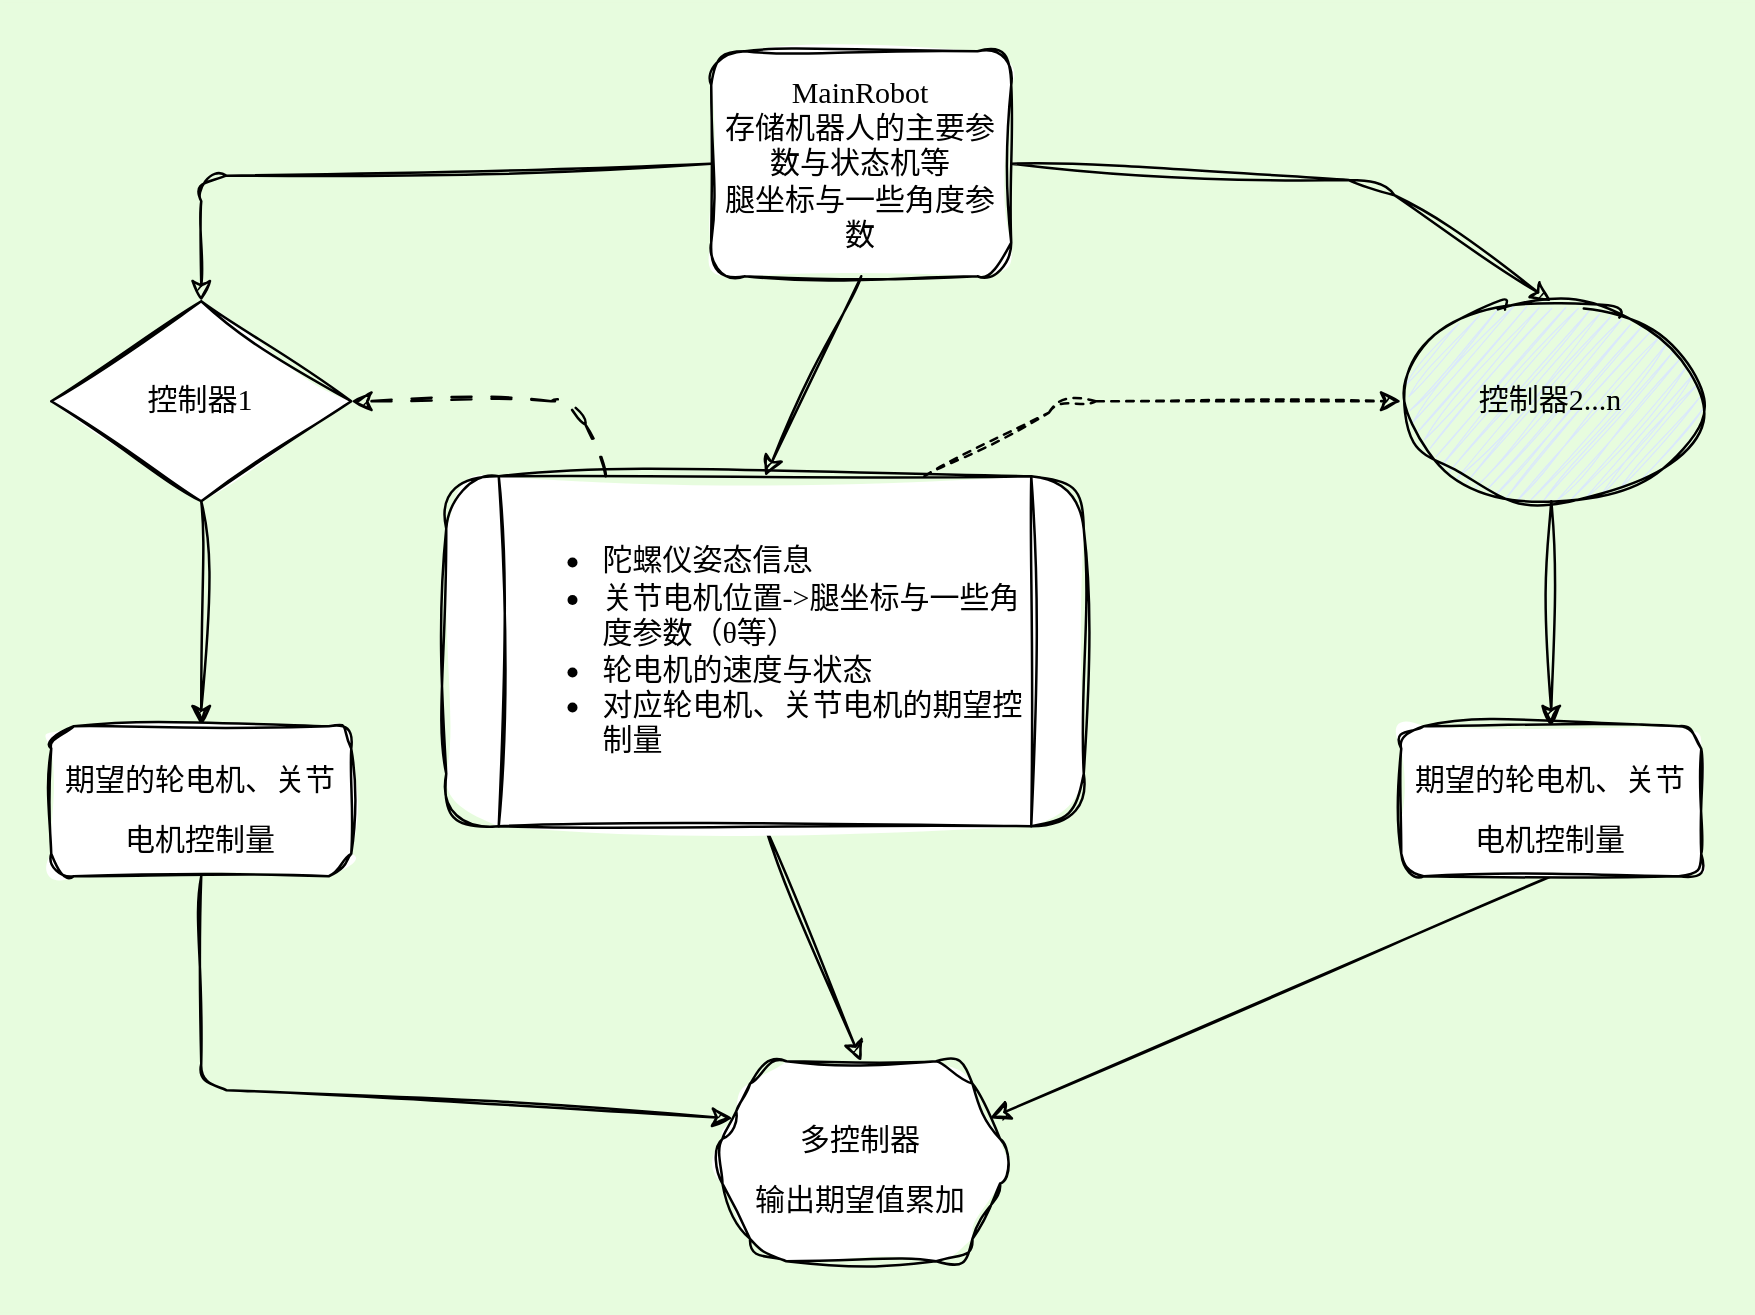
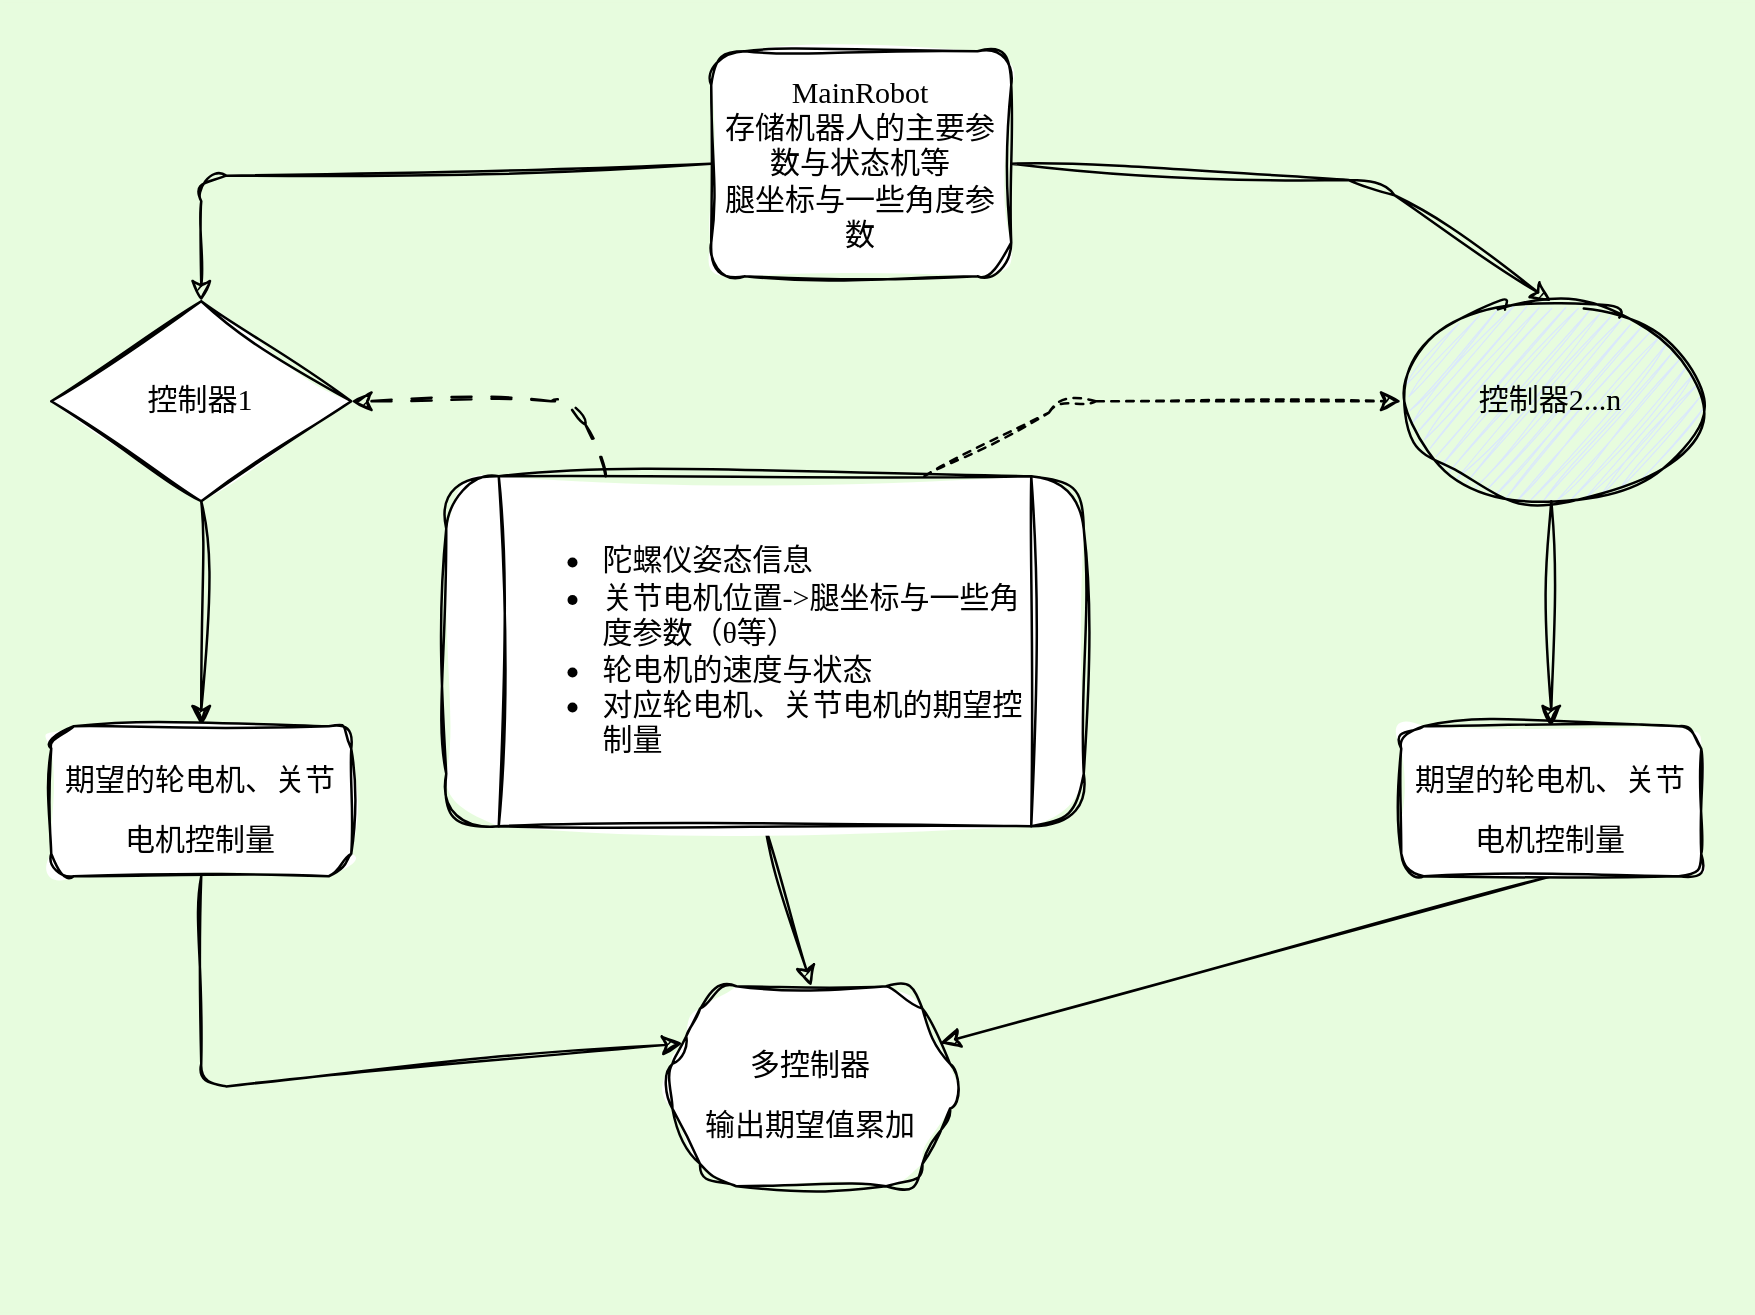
(815, 373) -> none
(861, 1161) -> (811, 1086)
